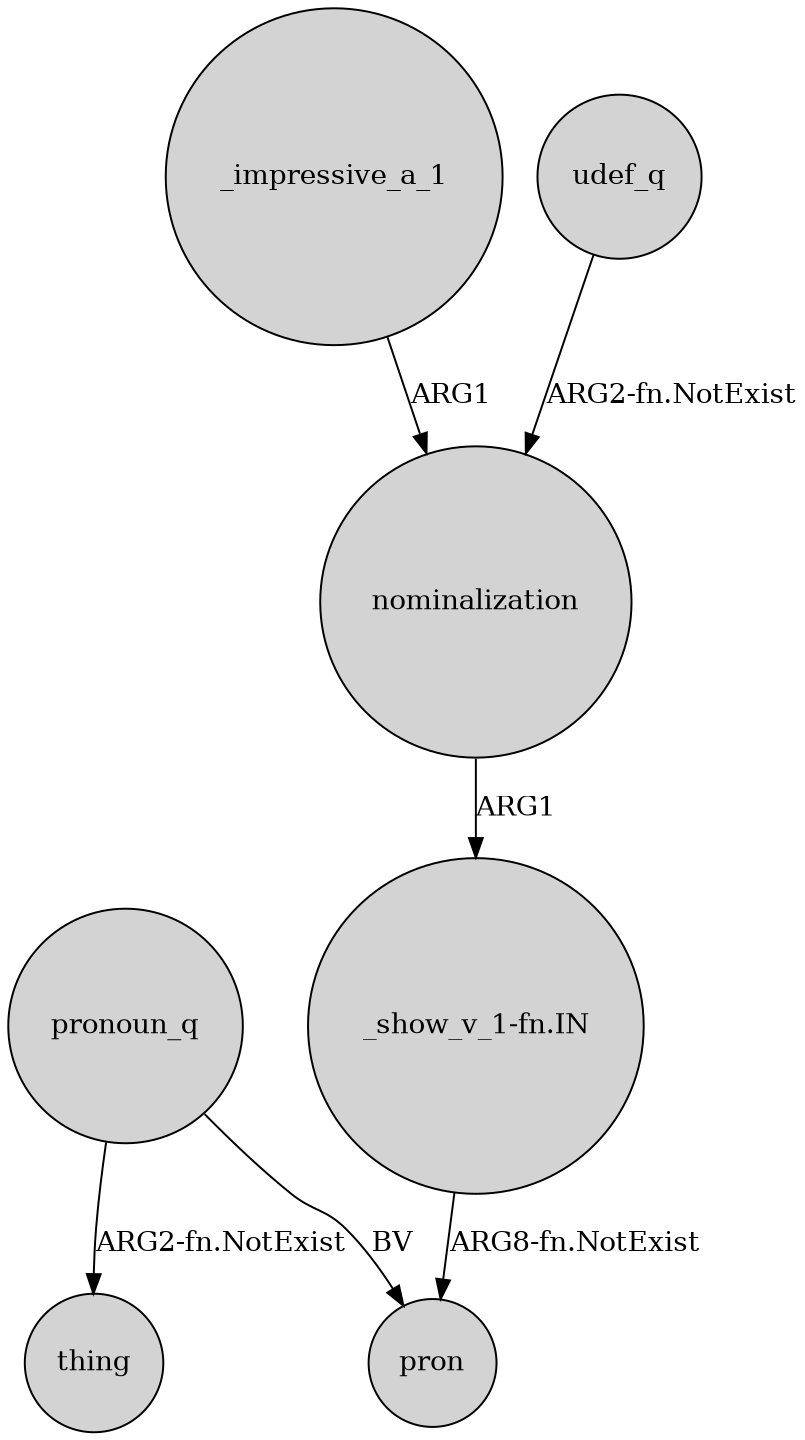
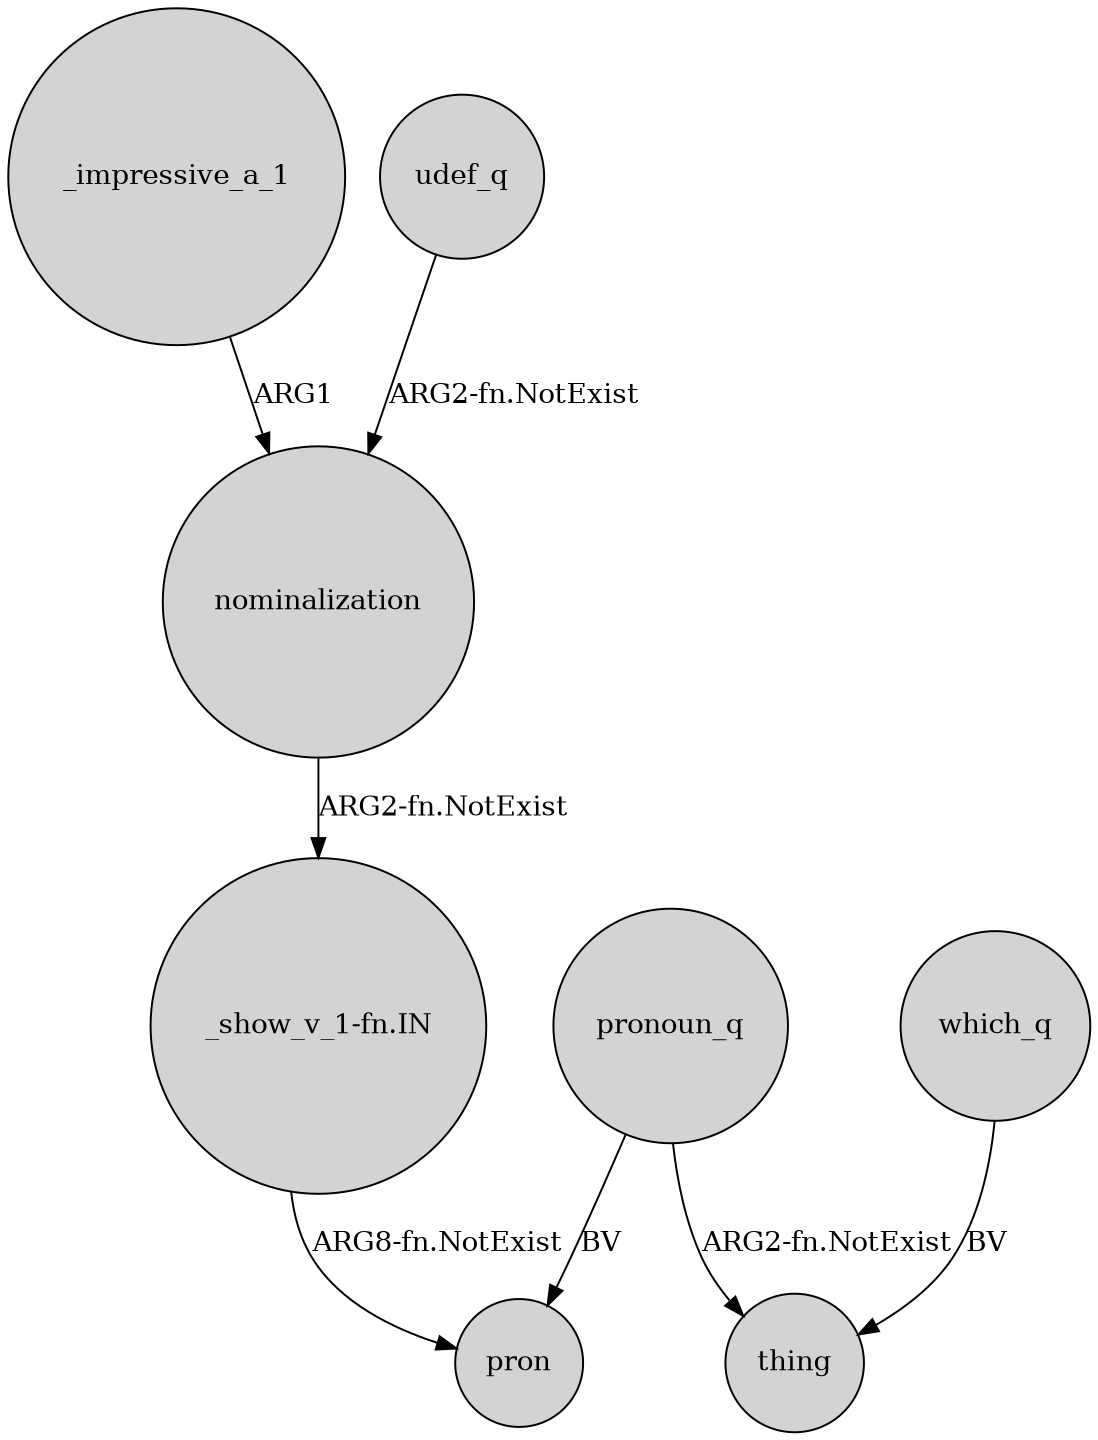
(516, 808) -> (443, 808)
none -> (995, 1026)
